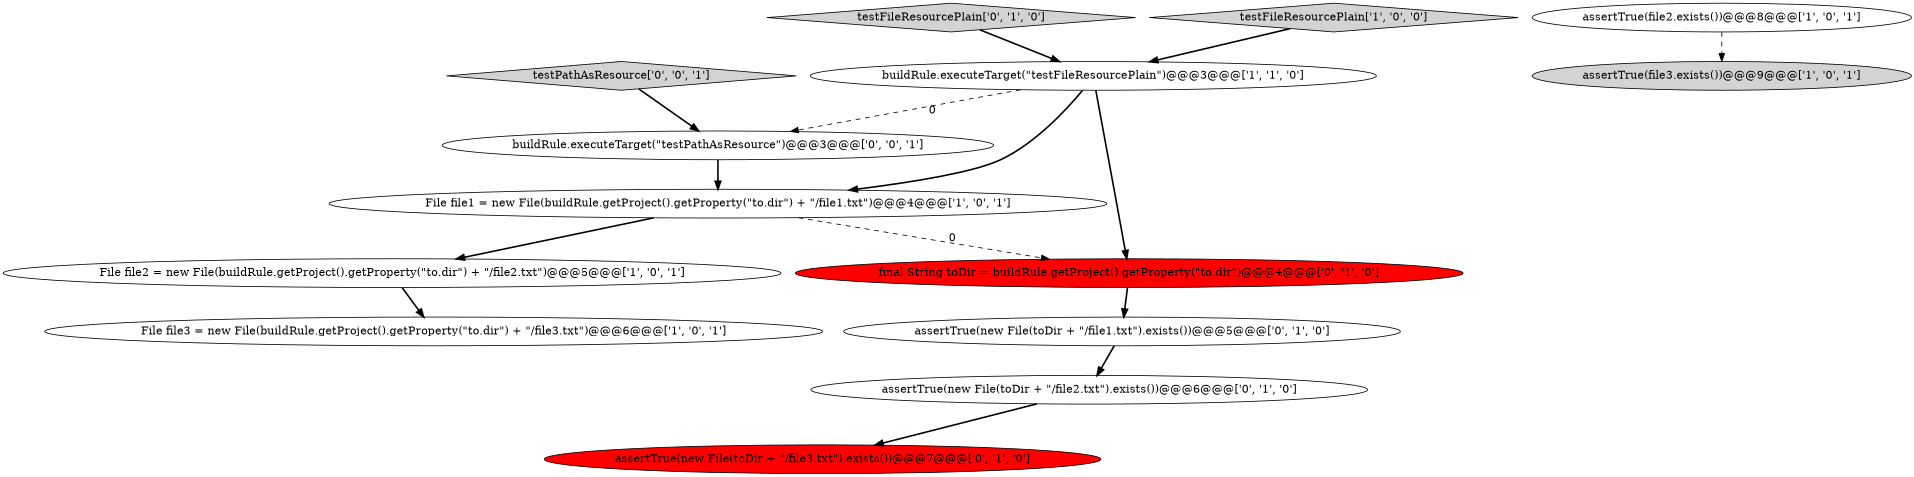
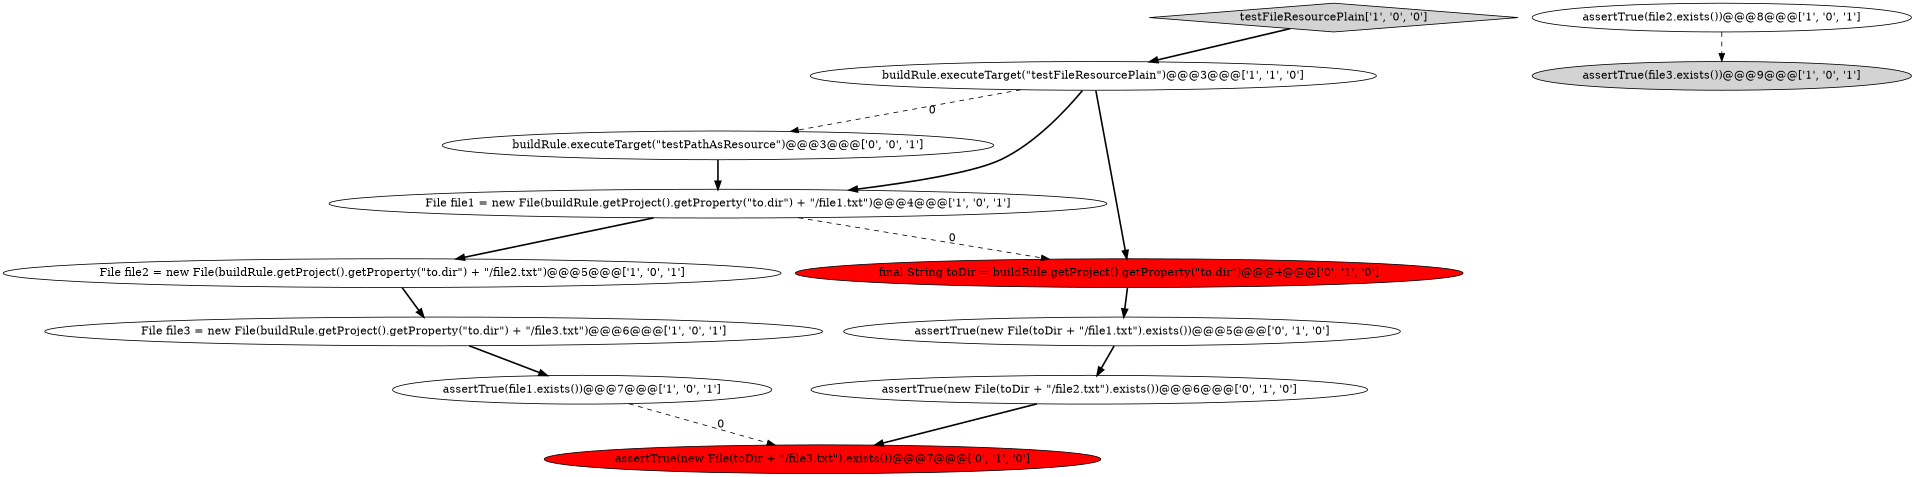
(951, 18) -> none
(621, 76) -> none
none -> (582, 390)
